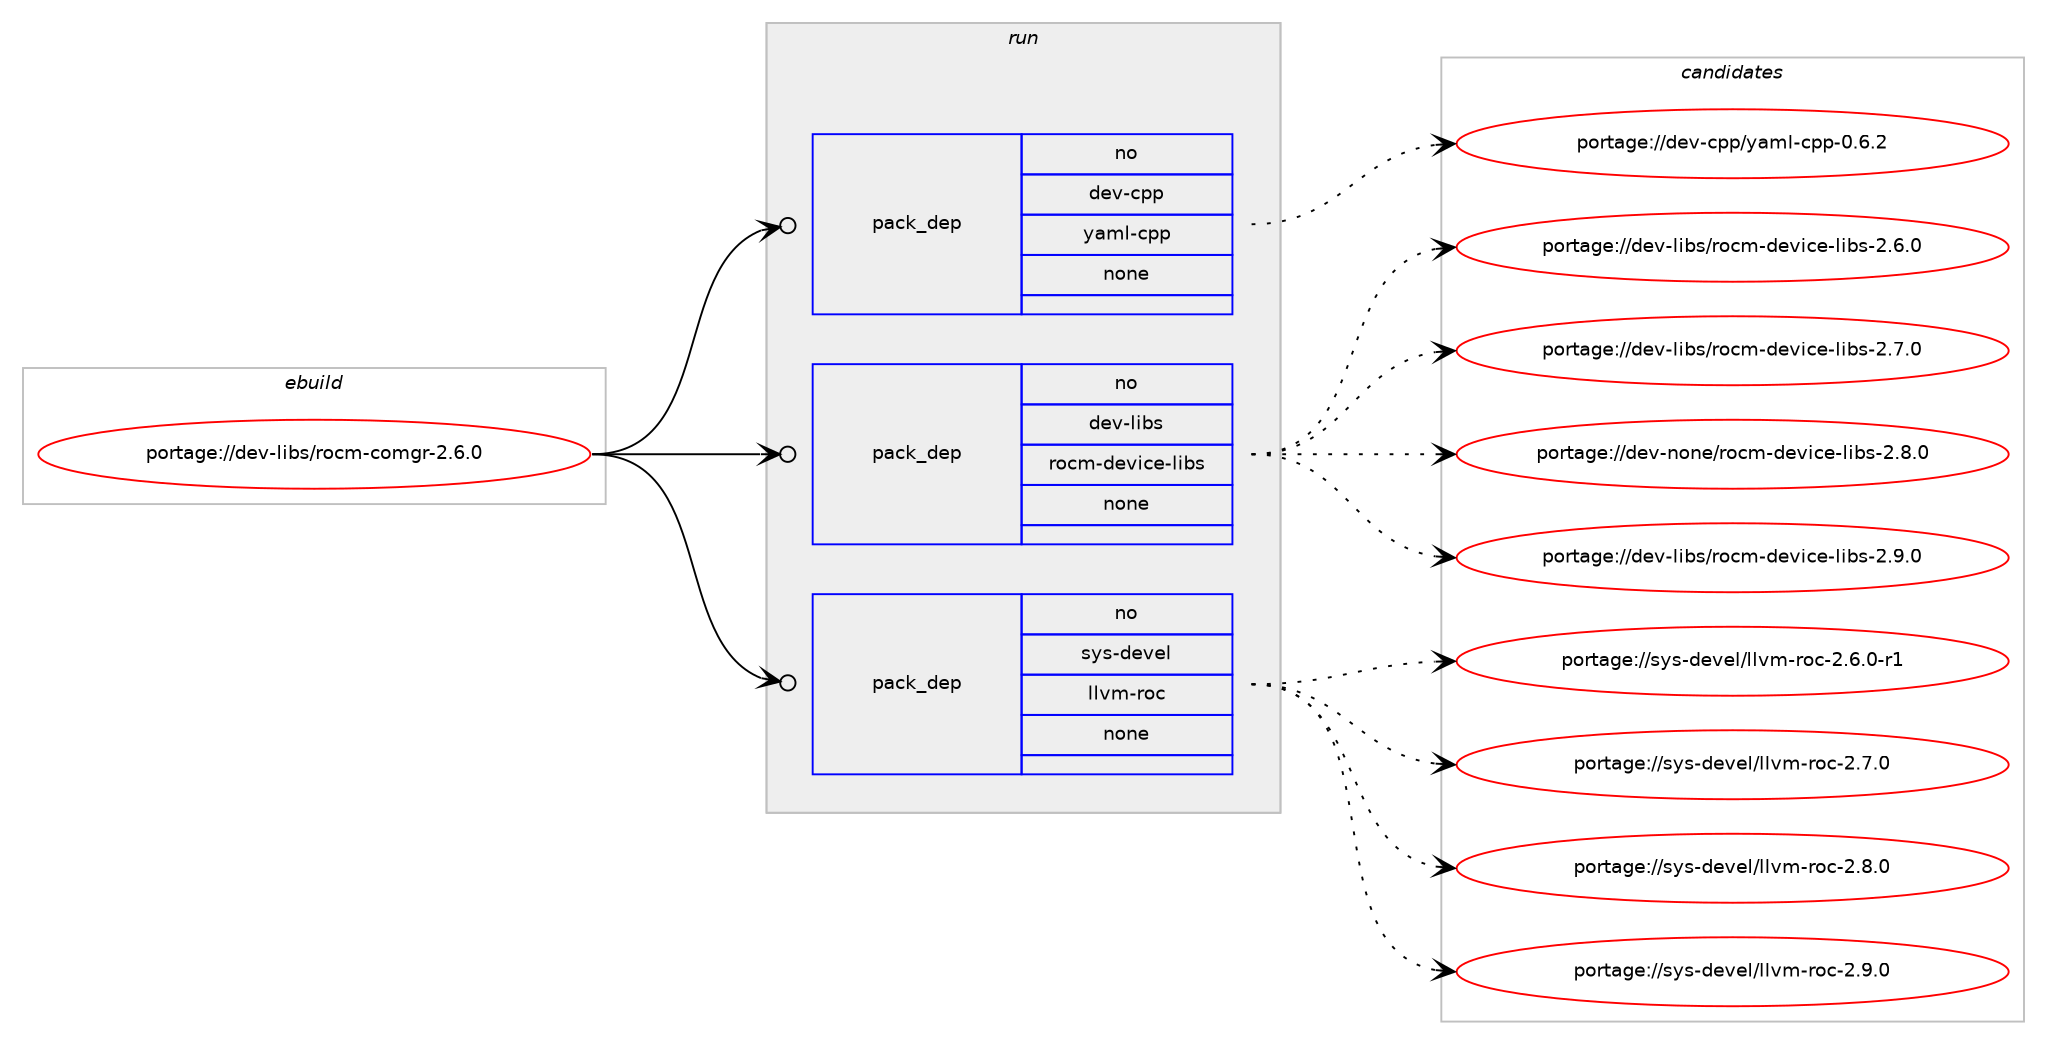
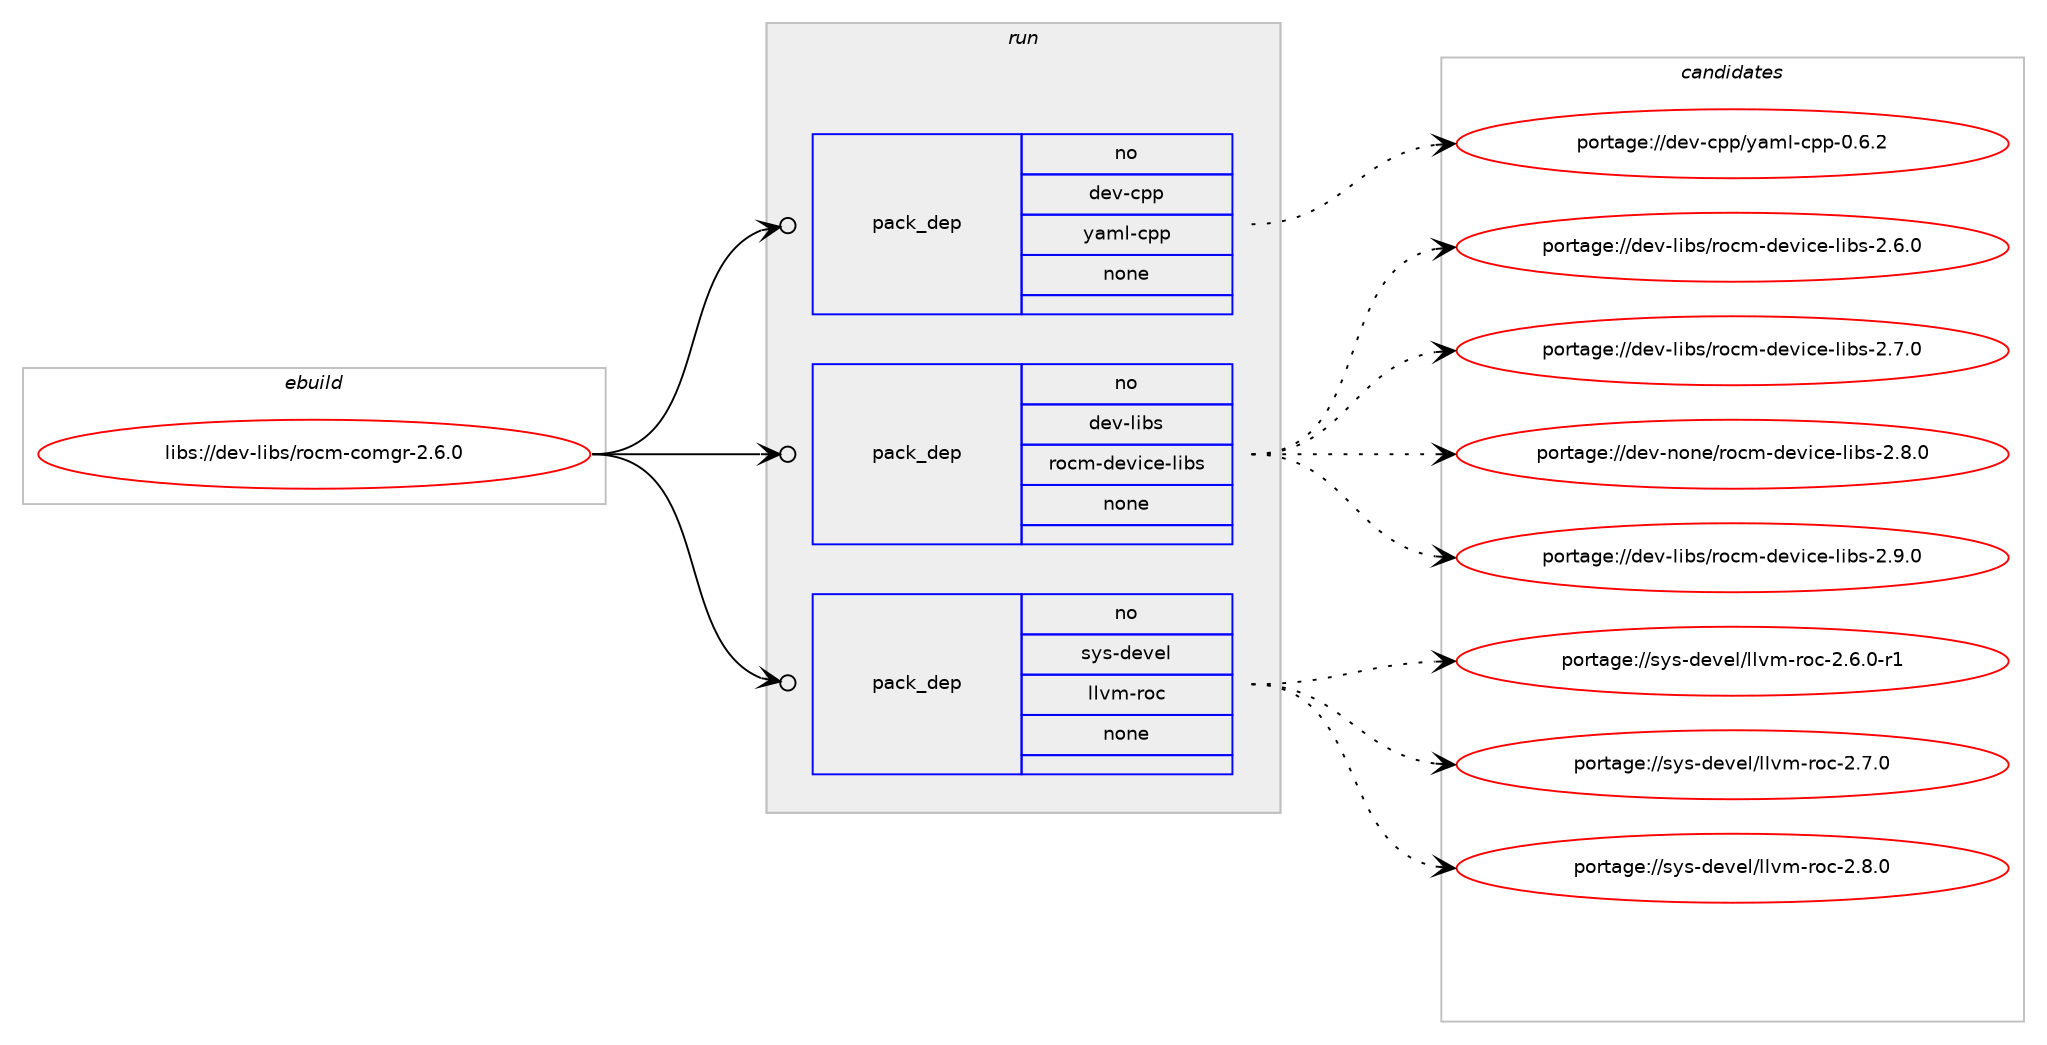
(314, 454) -> (314, 454)
(1733, 972) -> none
